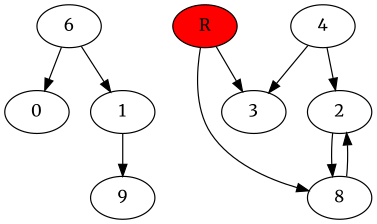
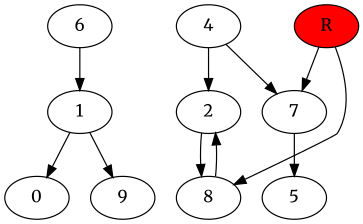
(55, 63) -> (61, 150)
(254, 112) -> (294, 112)
none -> (294, 198)
